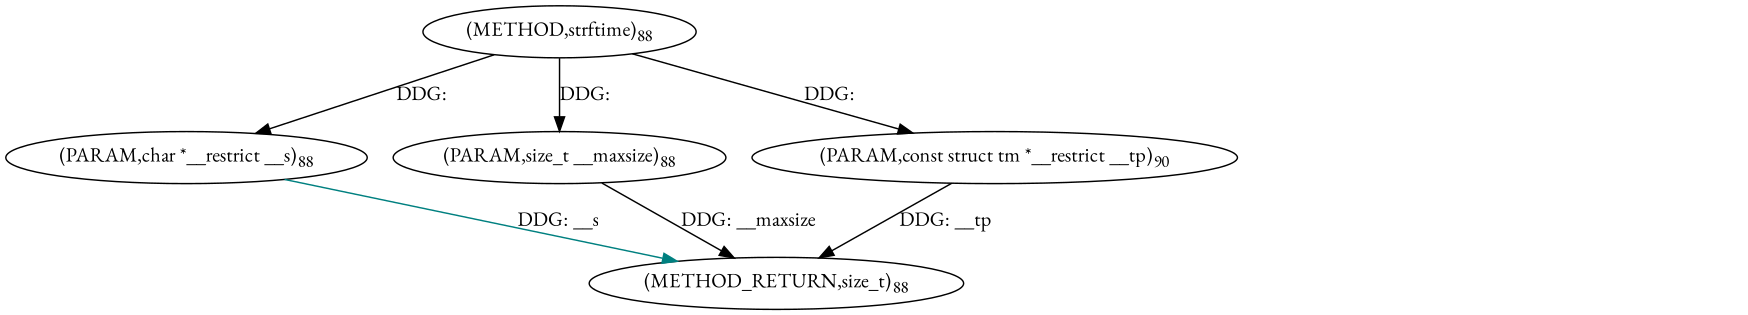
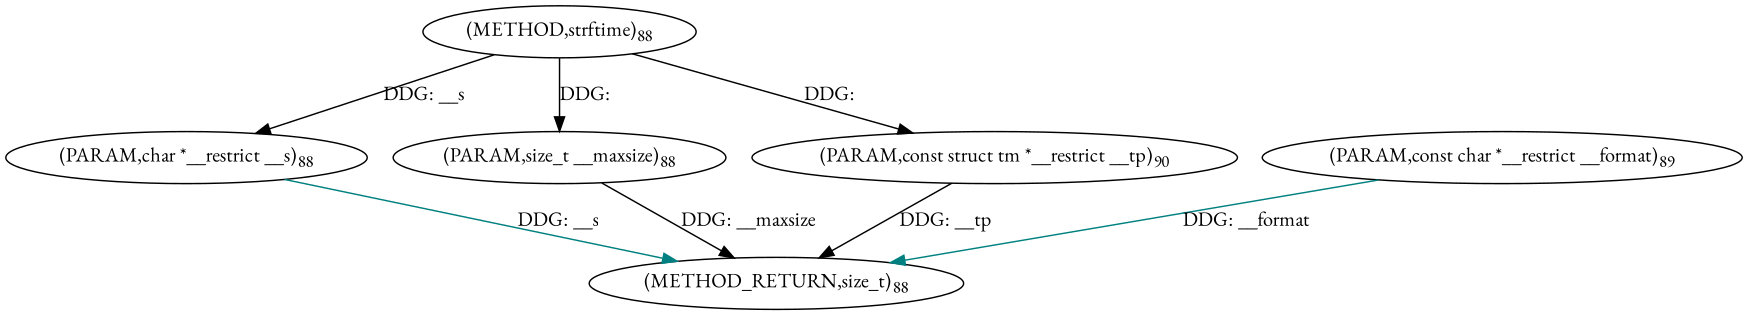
(424, 95) -> (424, 95)
none -> (1502, 158)
